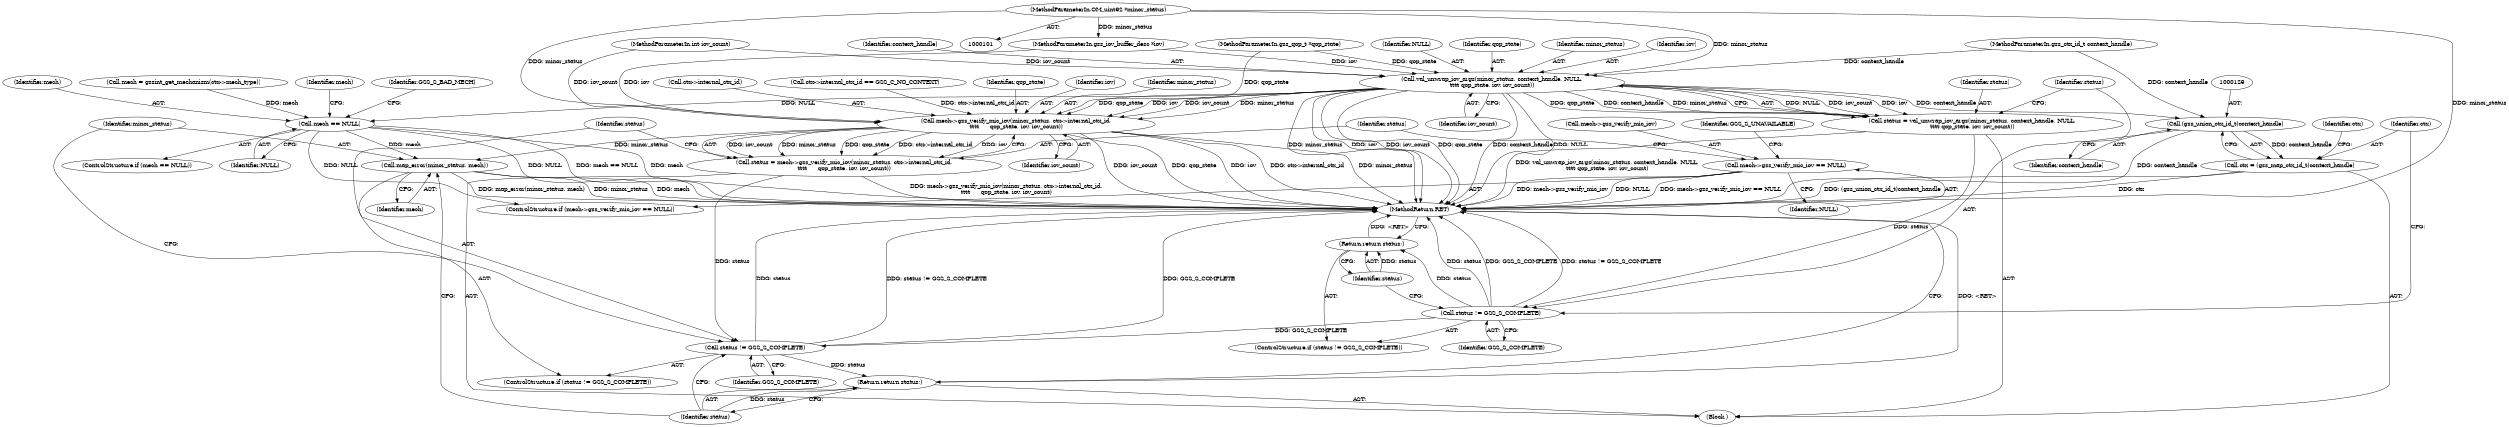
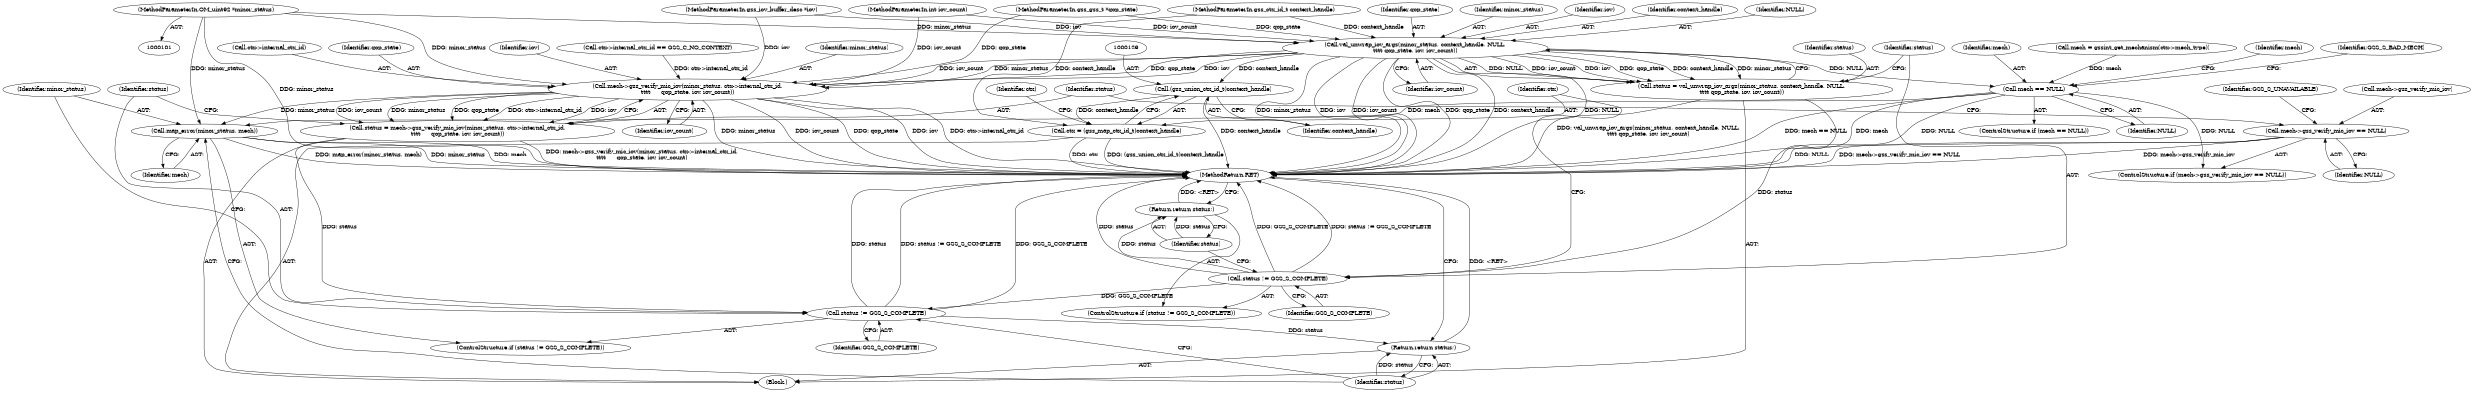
(1098, 25) -> (191, 68)
(1279, 44) -> (1077, 10)
(2138, 86) -> (1041, 74)
